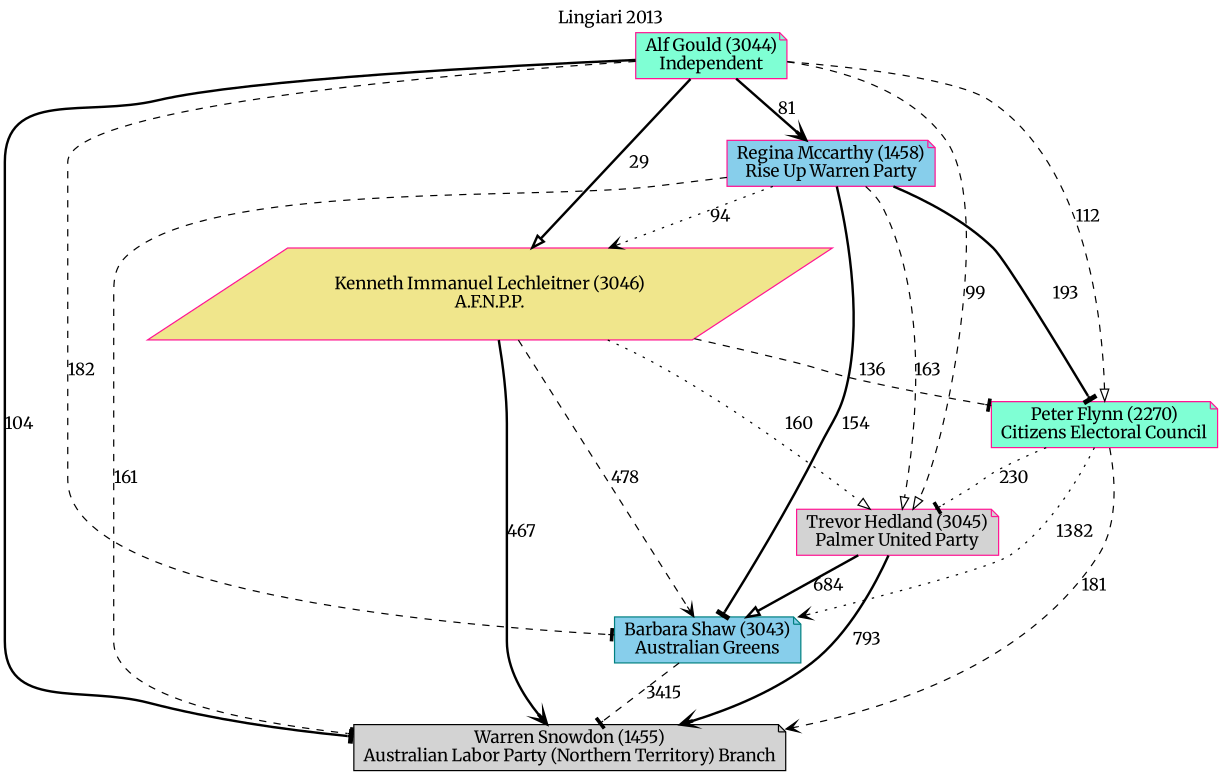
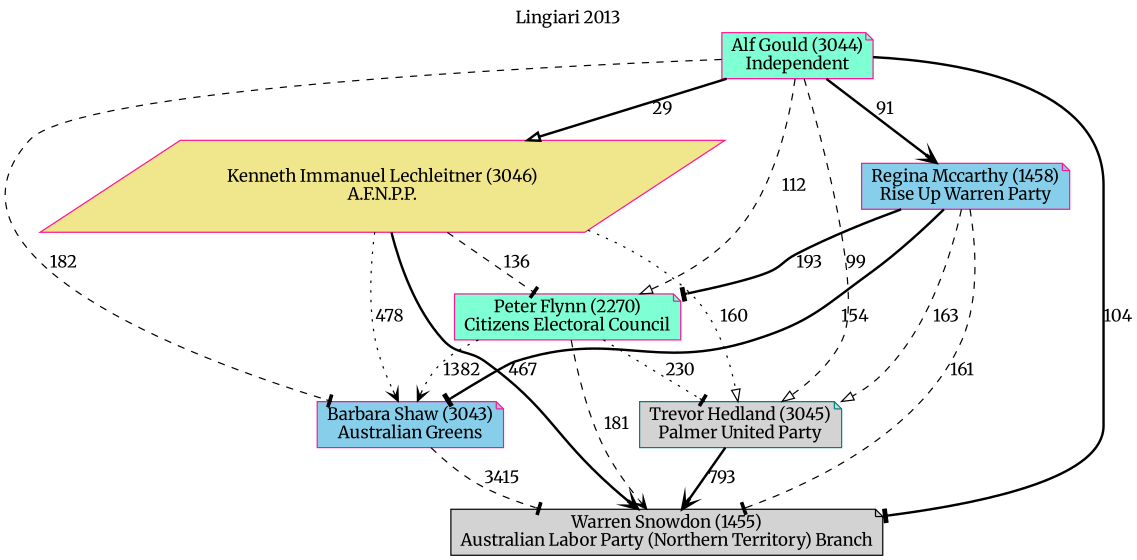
(787, 109) -> (885, 109)
(697, 215) -> none
(603, 473) -> (372, 313)
(898, 532) -> (741, 425)
(808, 583) -> none
(708, 640) -> (410, 425)
